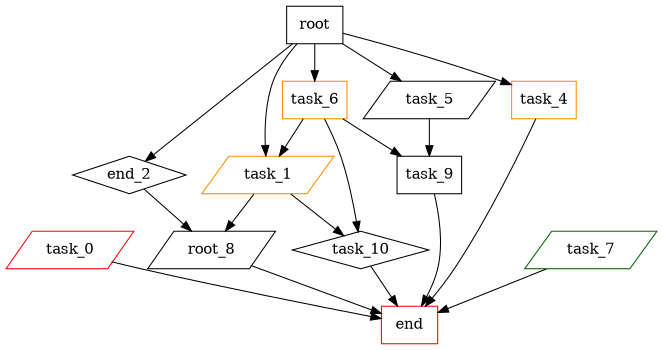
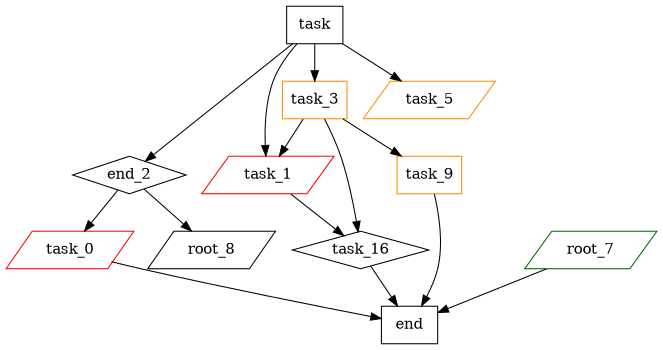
(315, 25) -> (315, 25)
(315, 100) -> (315, 100)
(429, 100) -> (429, 100)
(544, 100) -> none
(429, 132) -> none
(268, 175) -> (268, 175)
(429, 175) -> (429, 175)
none -> (105, 207)
(243, 208) -> none
(361, 250) -> (361, 250)
(591, 250) -> (591, 250)
(311, 288) -> none
(410, 325) -> (410, 325)
